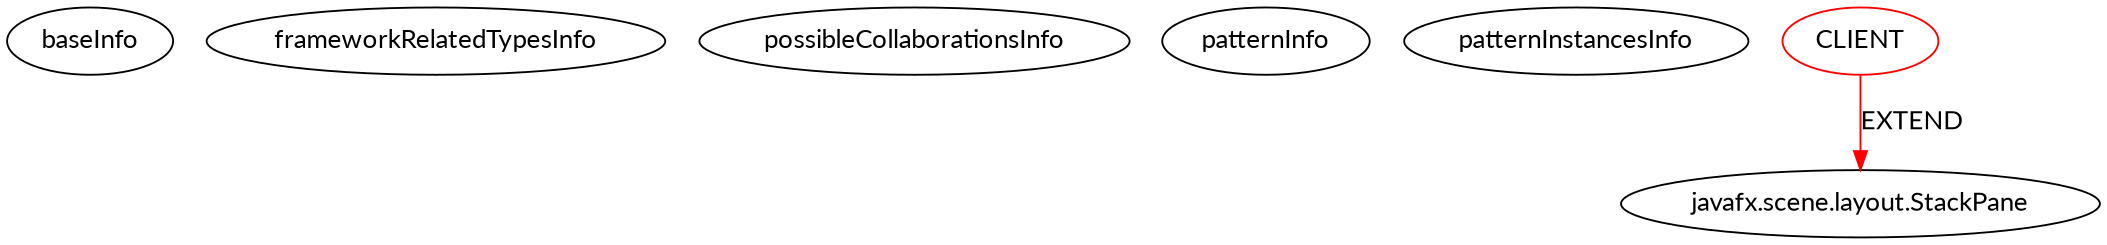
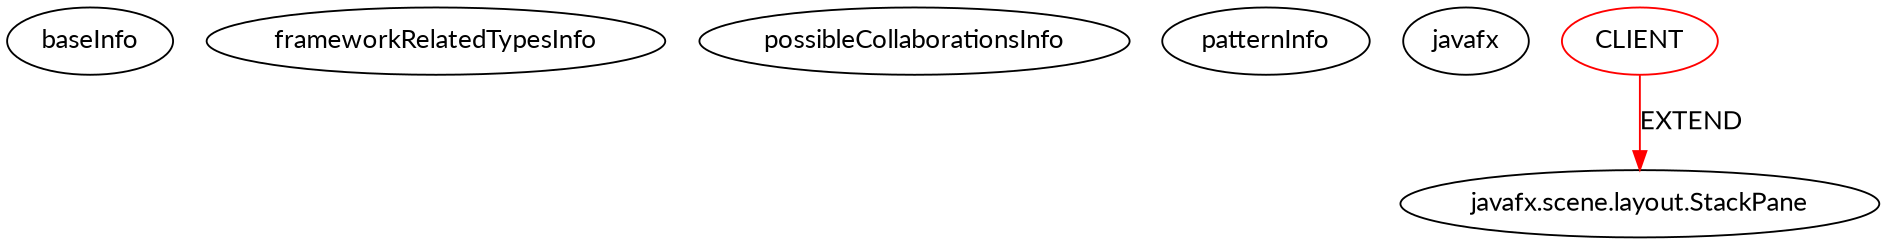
(1576, 41) -> (1466, 41)
